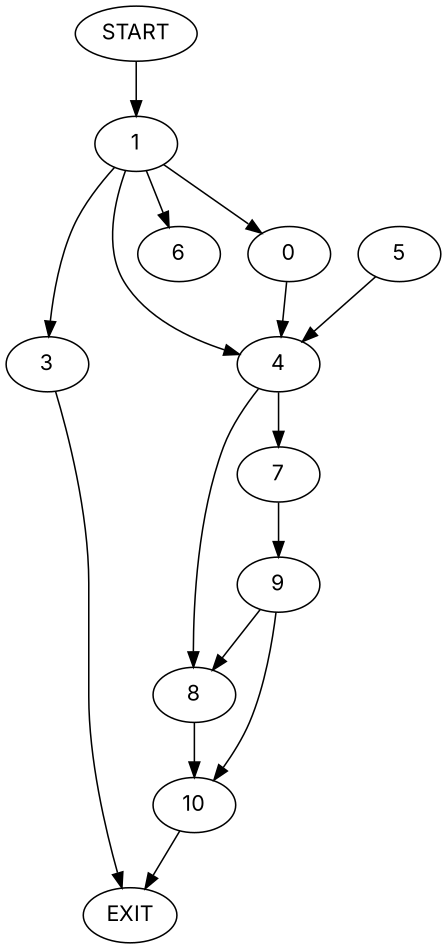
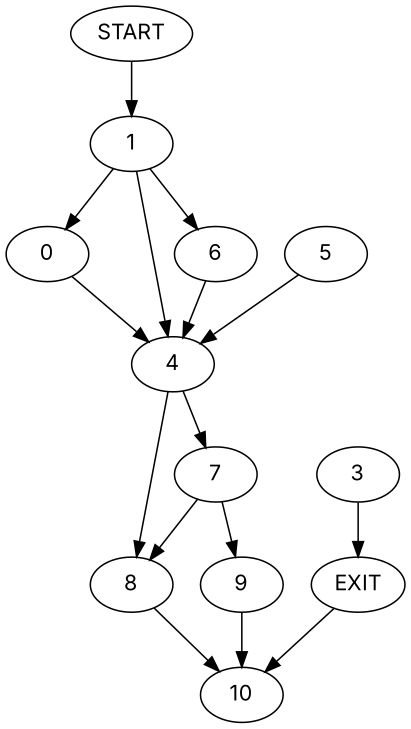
(69, 238) -> none
none -> (197, 302)
(241, 634) -> (178, 524)
(166, 853) -> (305, 635)
